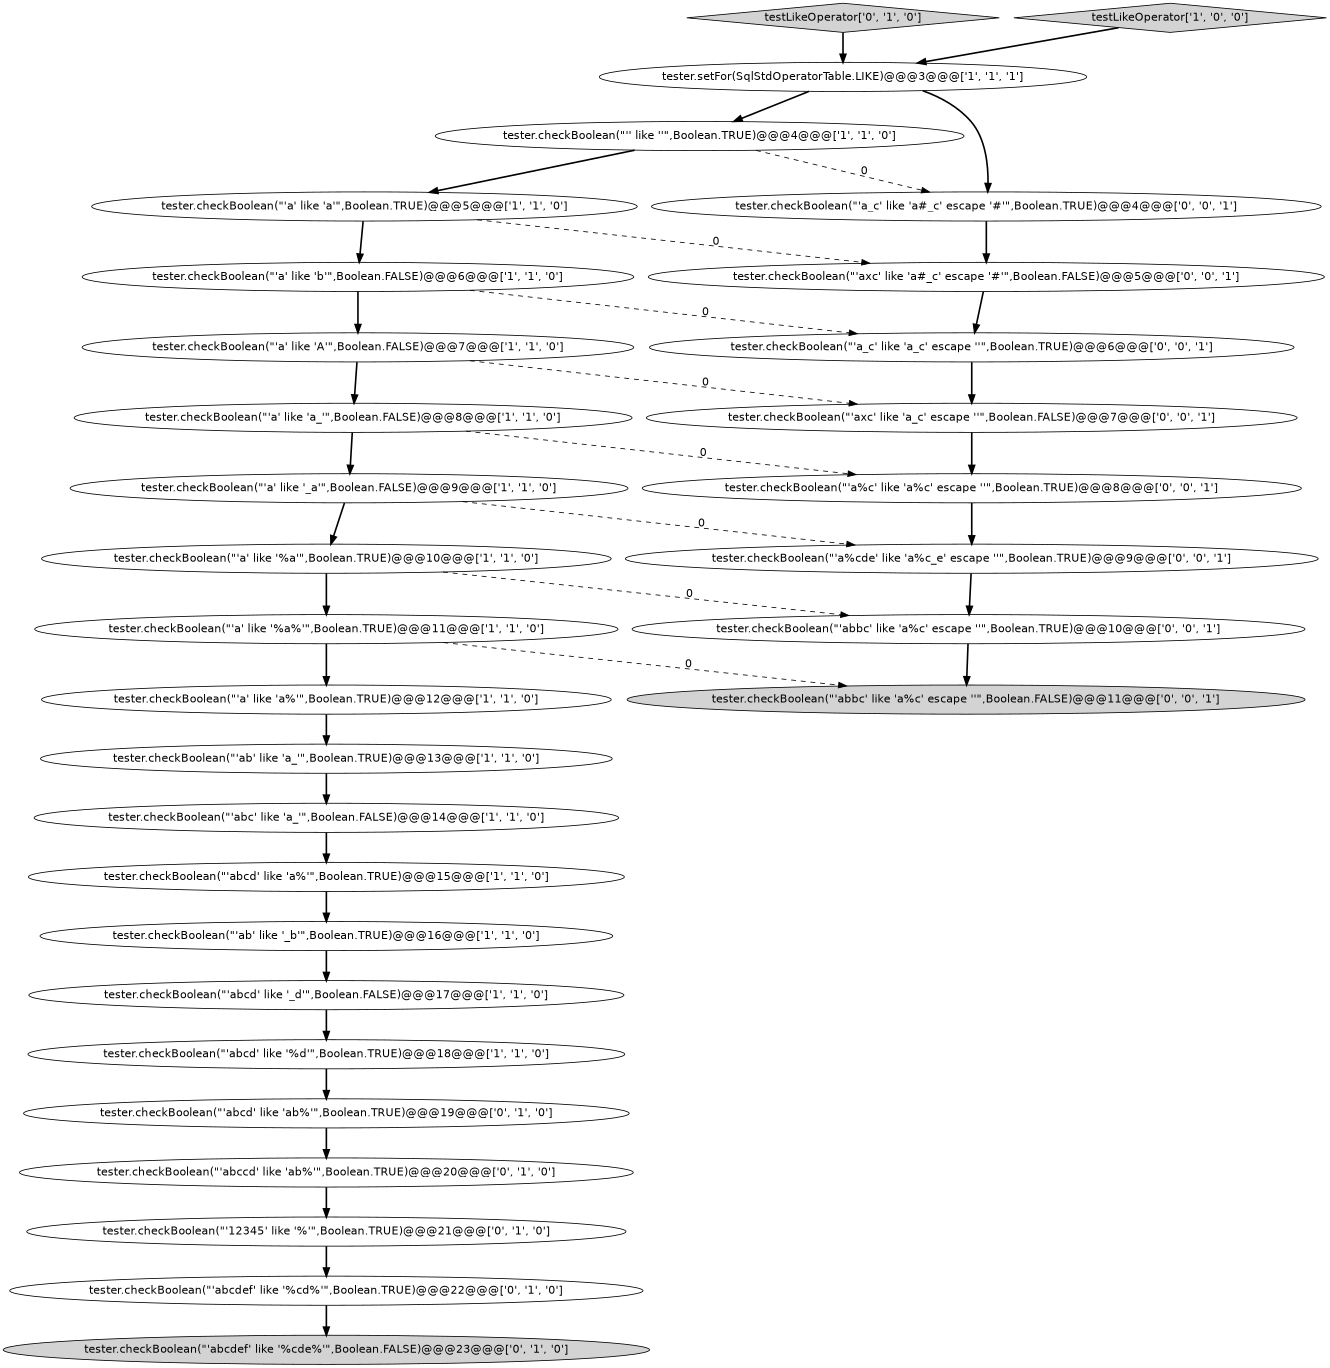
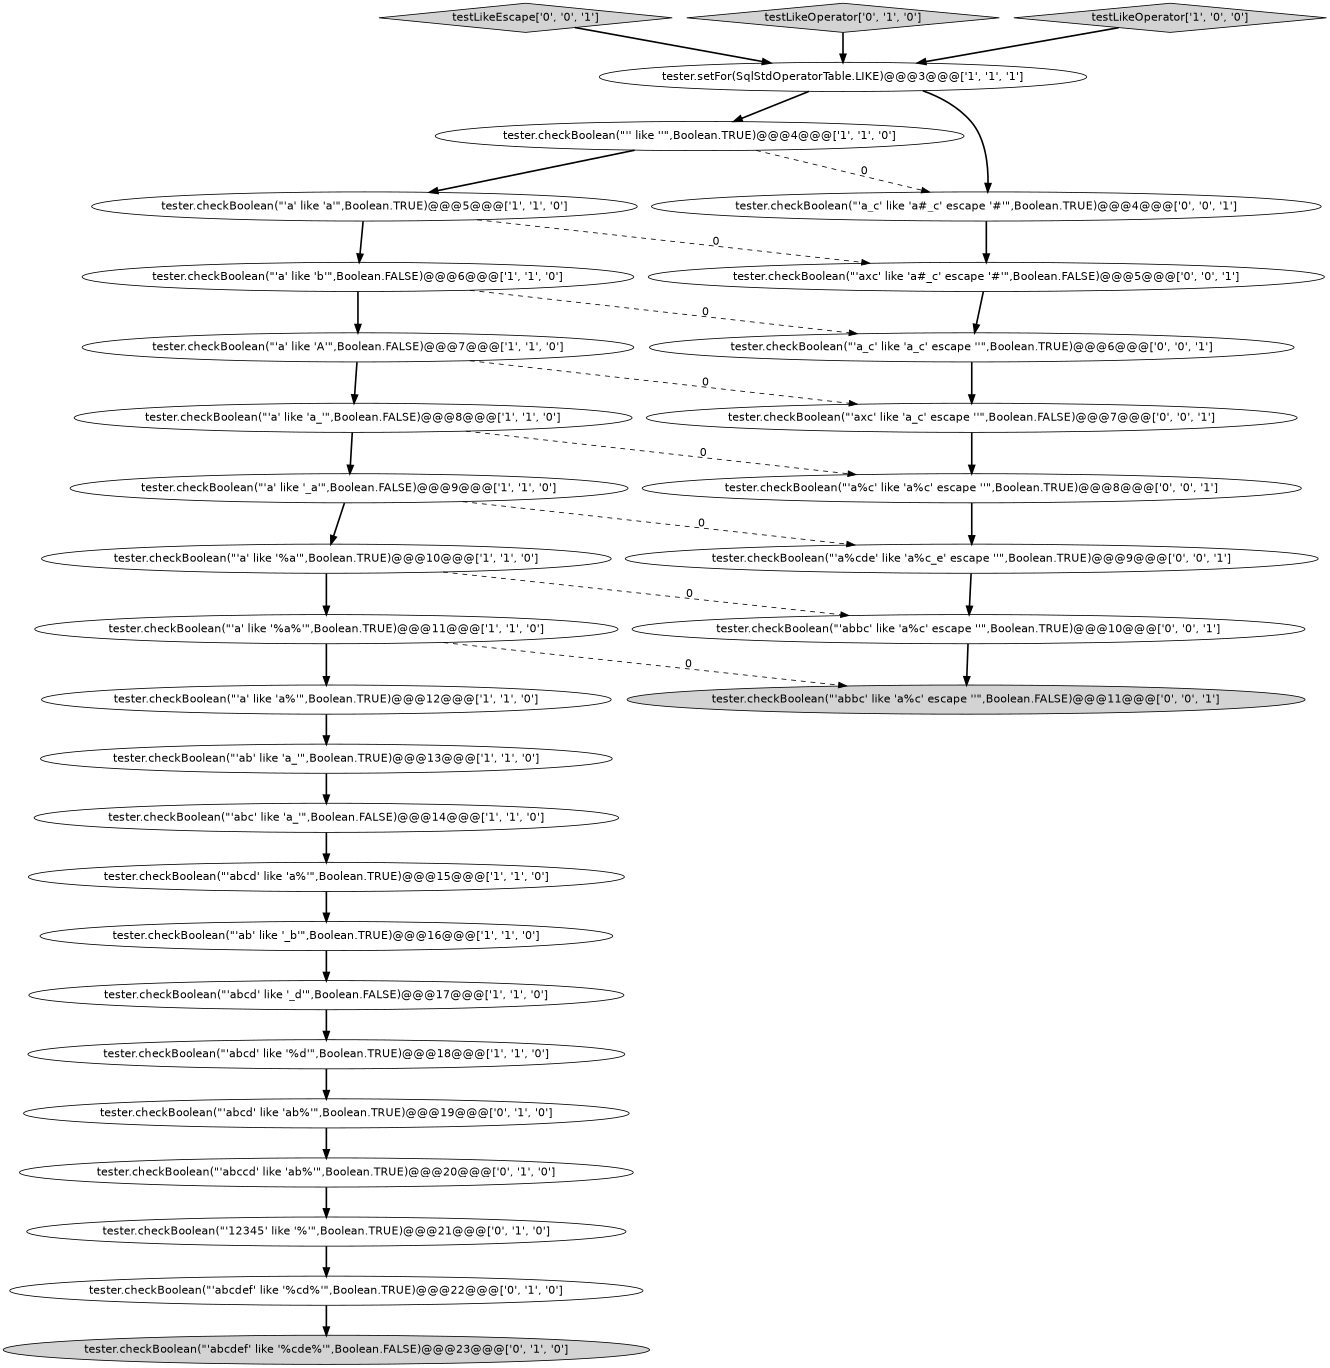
none -> (526, 18)
